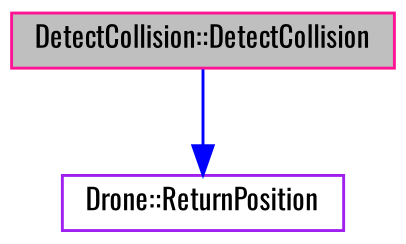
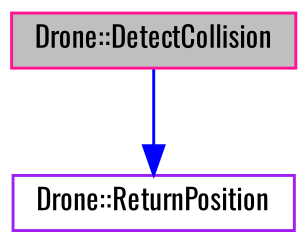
(203, 41) -> (154, 41)
